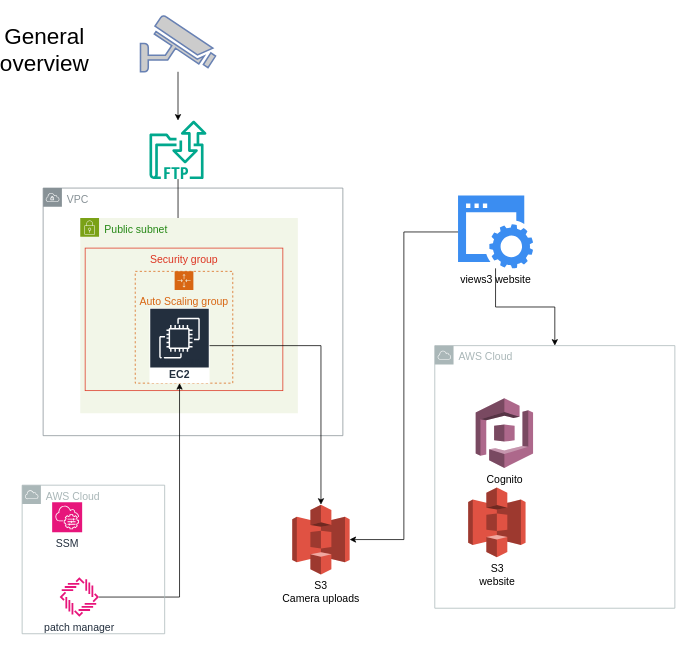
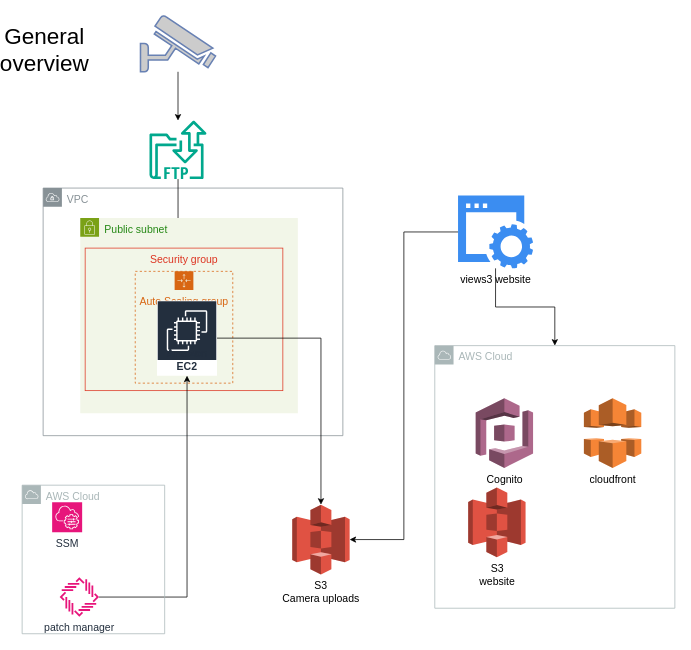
(179, 345) -> (187, 338)
none -> (612, 433)
